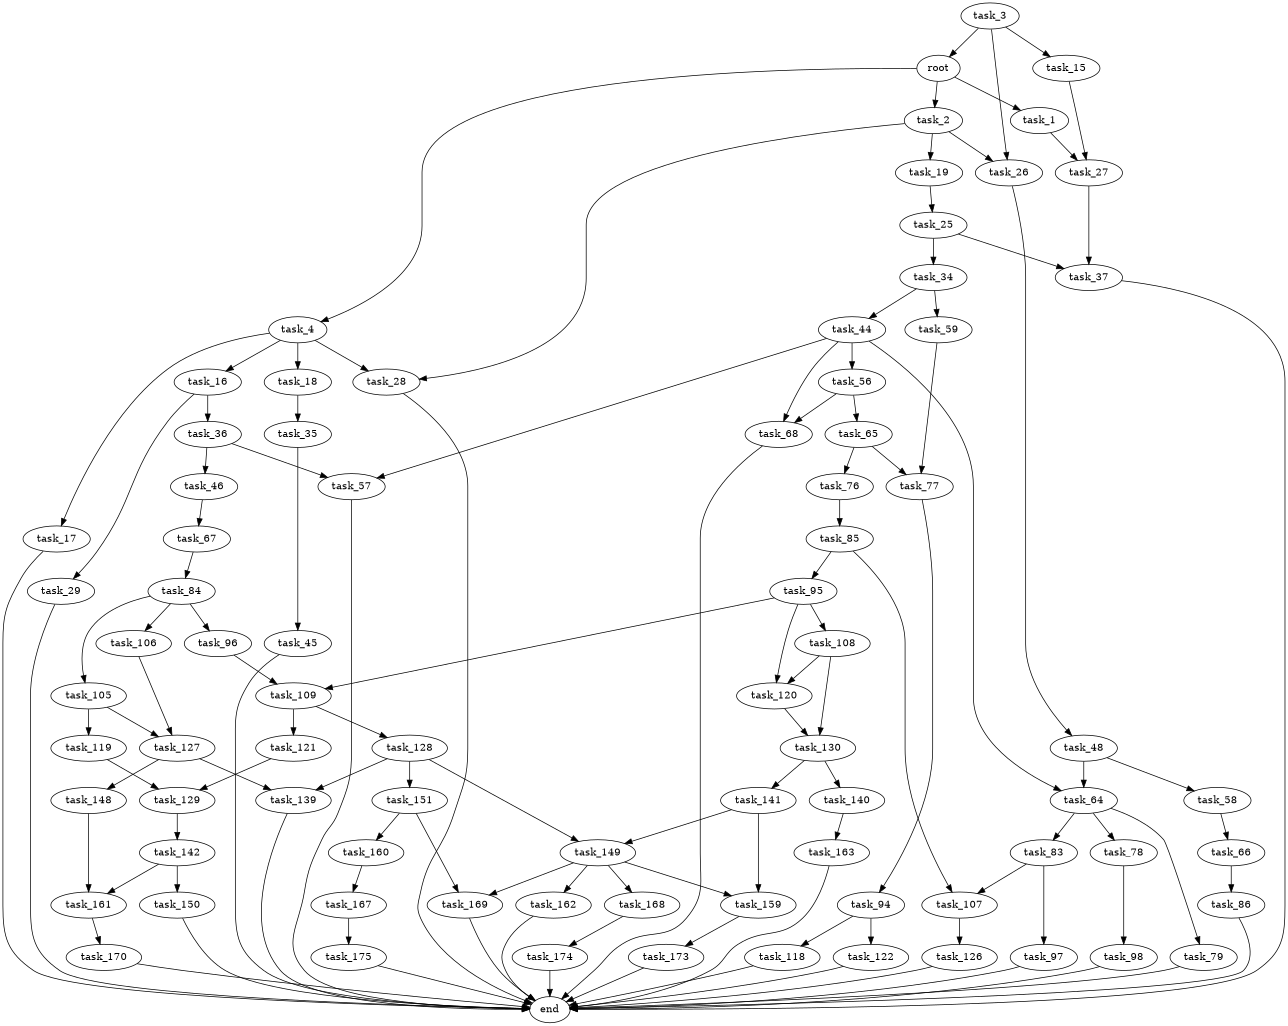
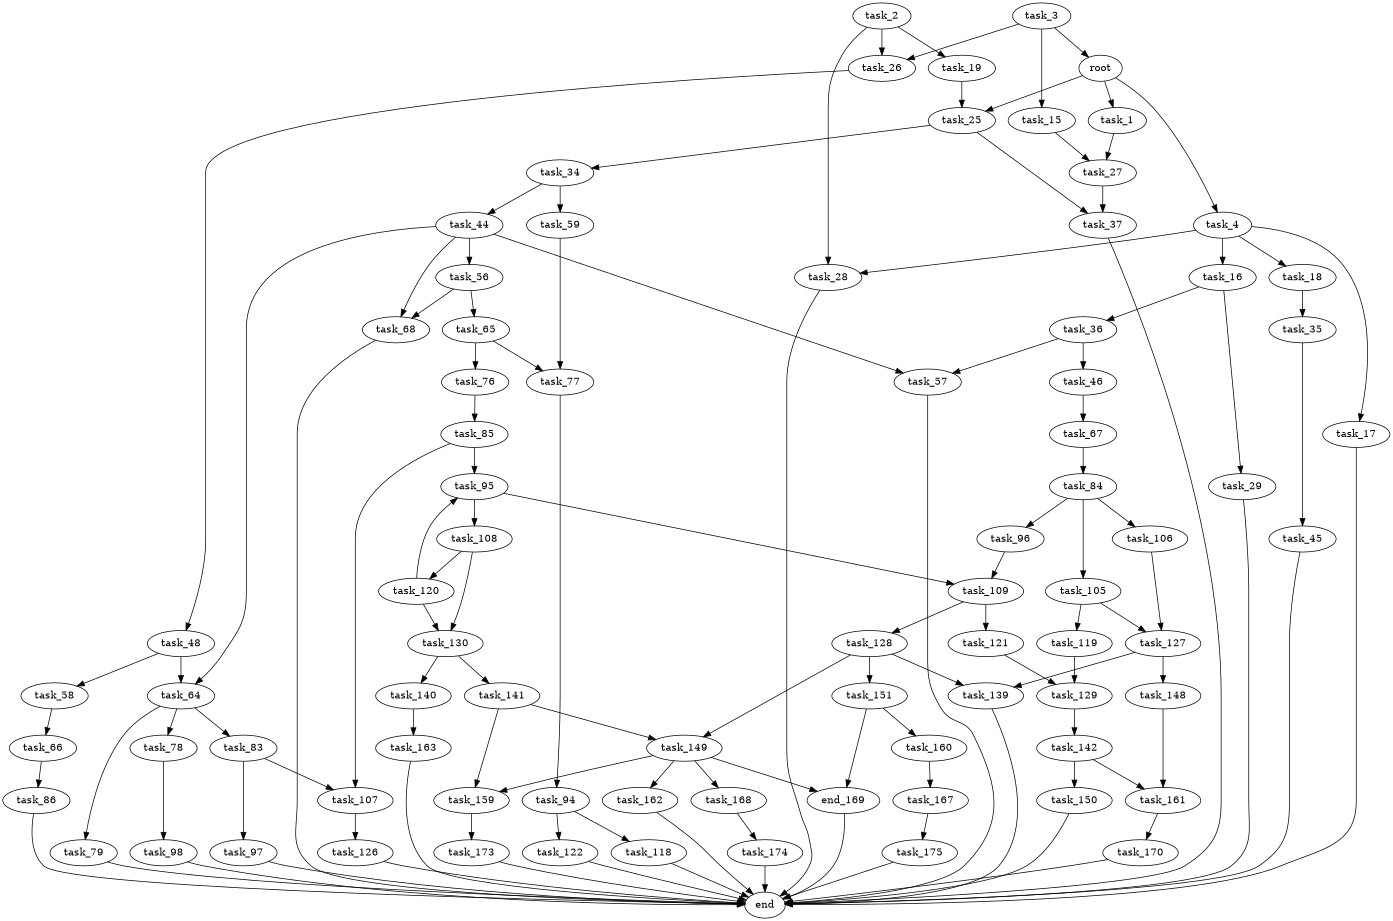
(936, 91) -> (1035, 93)
(786, 639) -> (425, 536)
(465, 905) -> (843, 800)
